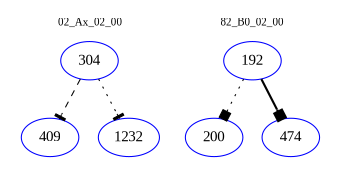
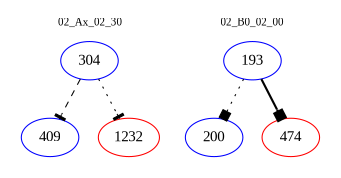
(91, 23) -> (91, 23)
(252, 23) -> (252, 23)
(252, 61) -> (252, 61)
(129, 137) -> (129, 137)
(291, 137) -> (291, 137)
